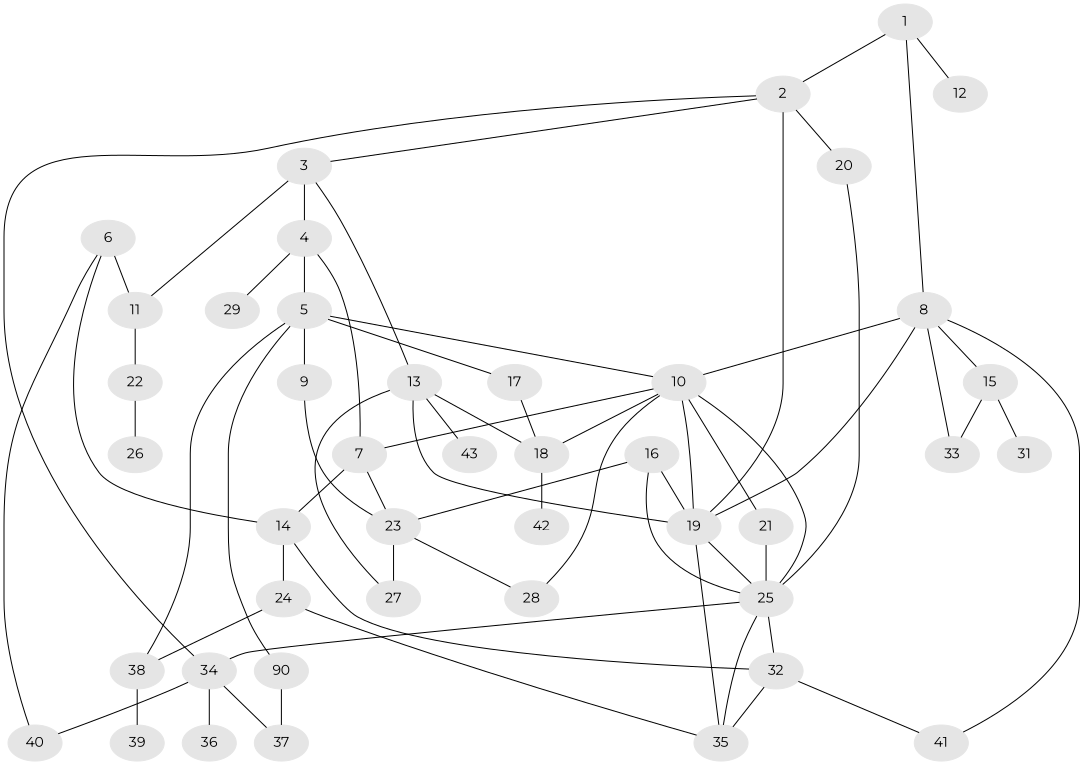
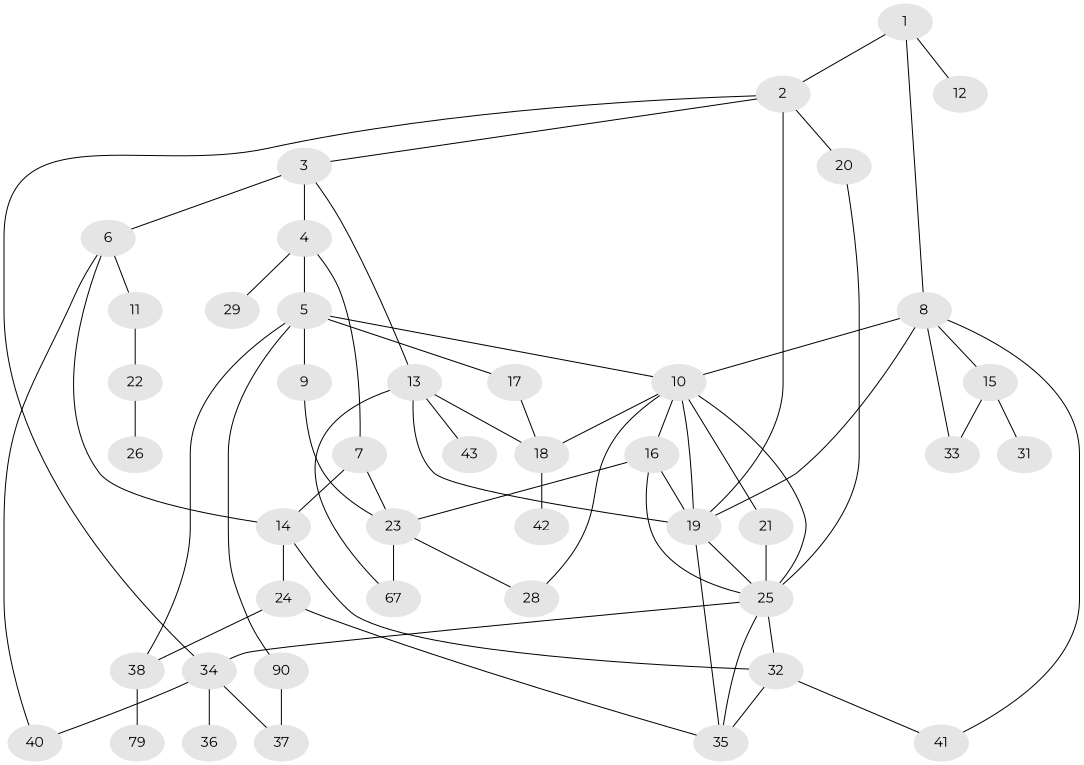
(220, 238) -> (206, 202)
(519, 418) -> (665, 418)
(394, 599) -> (394, 599)
(137, 743) -> (137, 743)
